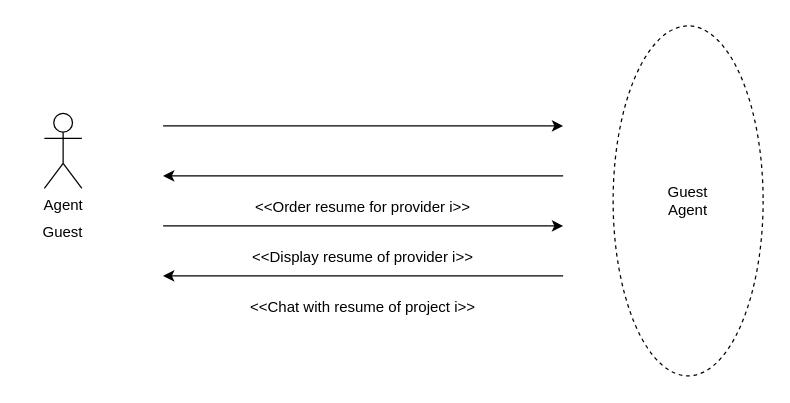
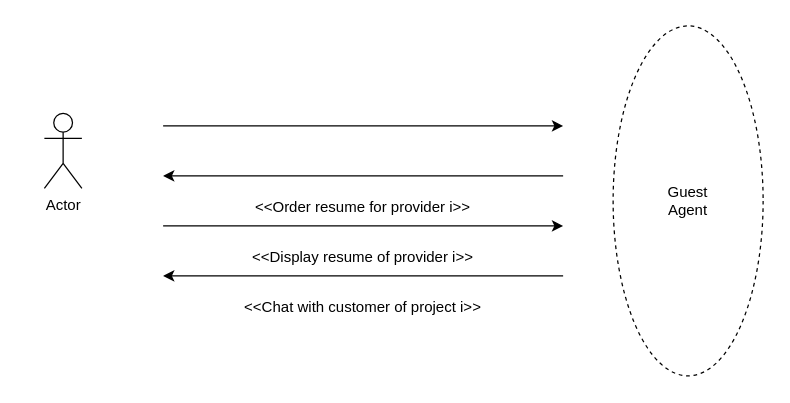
(64, 206) -> (64, 206)
(63, 232) -> none
(363, 307) -> (363, 307)
